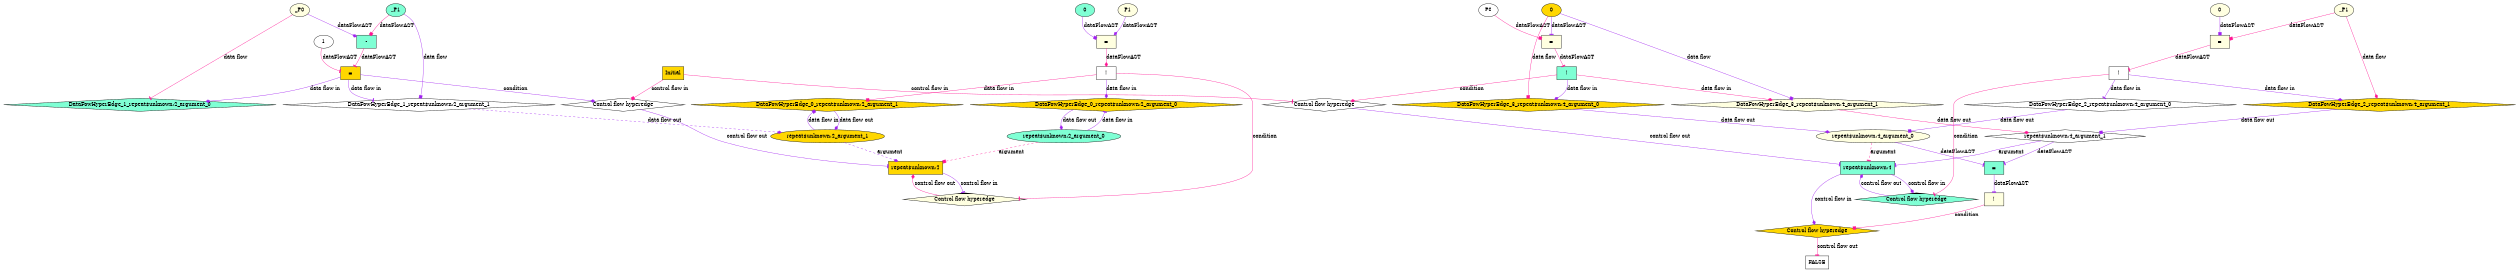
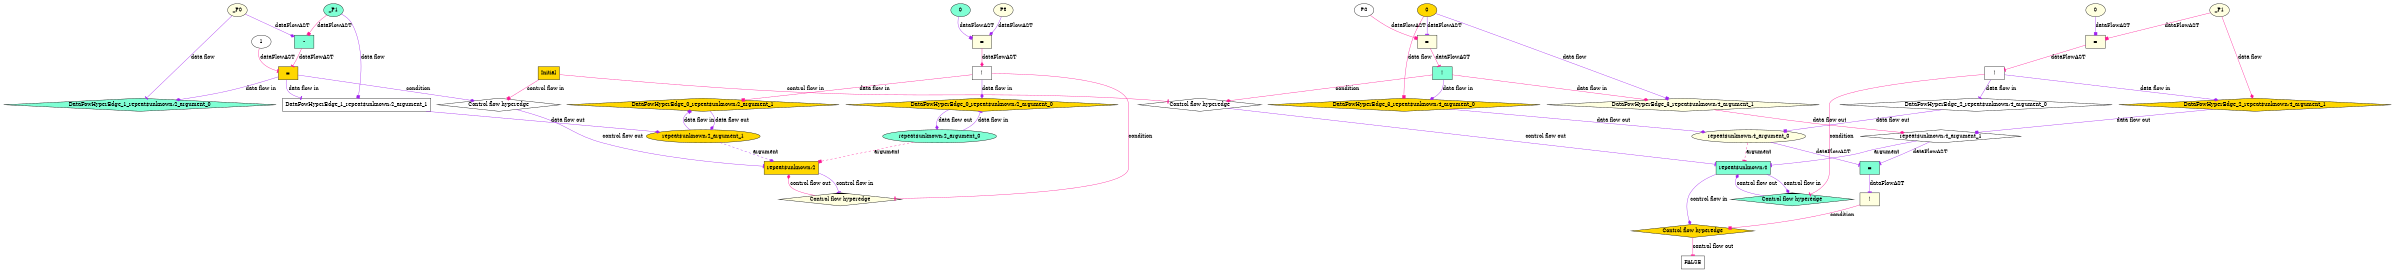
(1128, 10) -> (1003, 10)
(222, 56) -> (190, 56)
(419, 105) -> (357, 105)
(623, 121) -> (541, 121)
